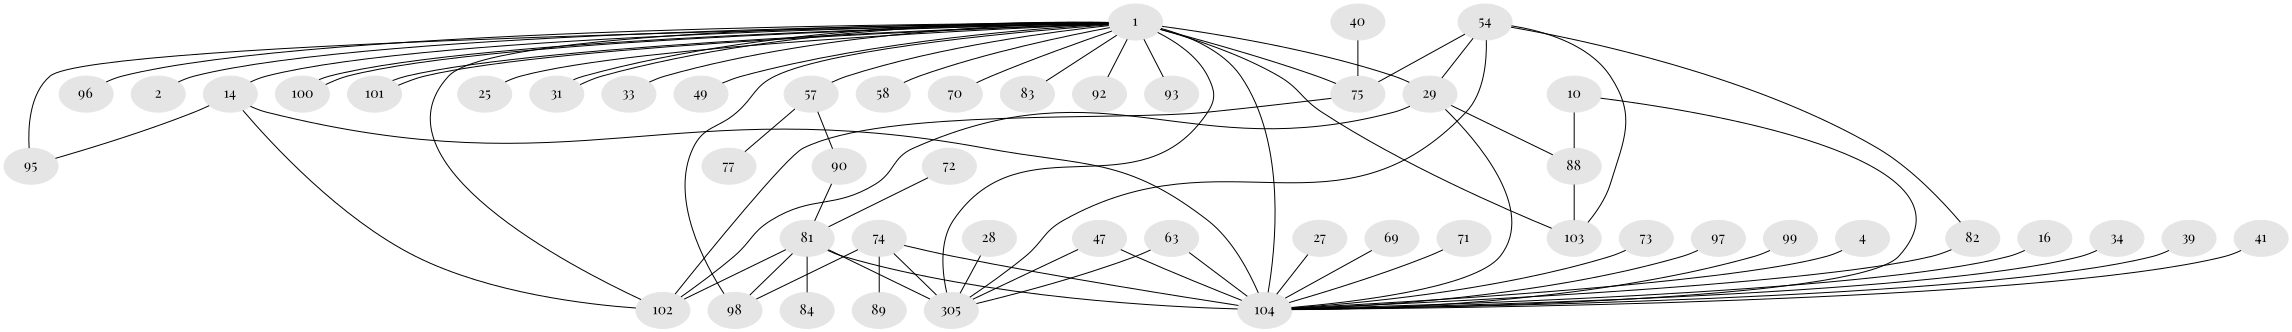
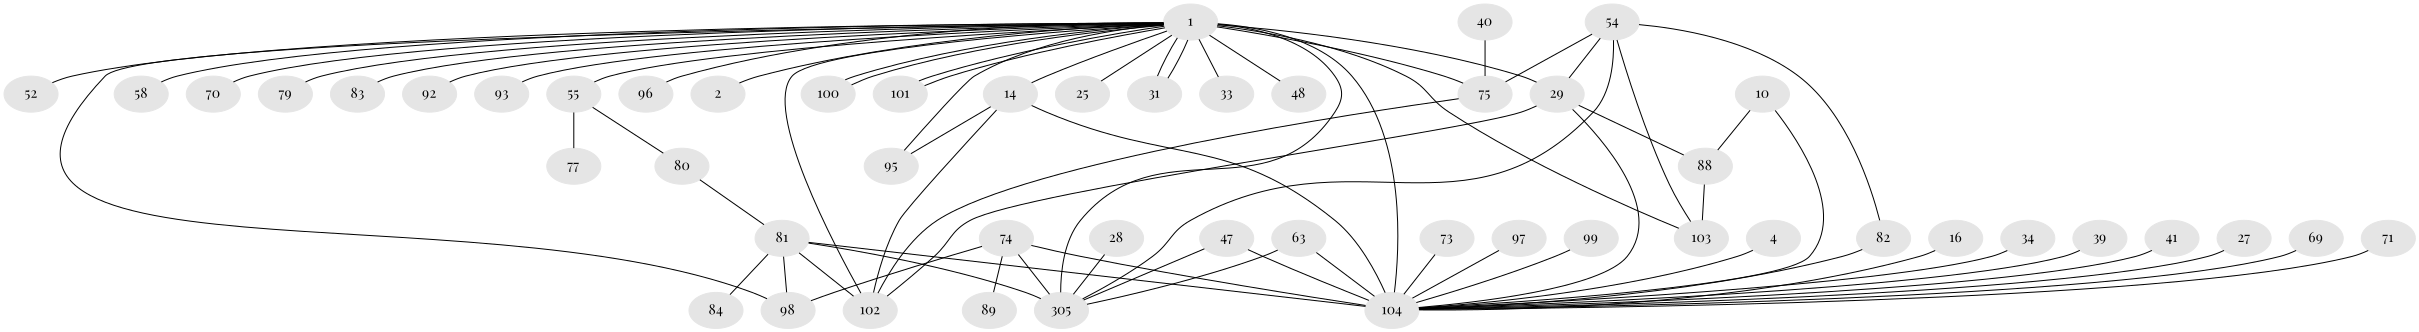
none -> (31, 94)
none -> (285, 94)
(701, 94) -> (1299, 94)
(811, 94) -> (574, 94)
(839, 166) -> (682, 166)
(949, 166) -> none
